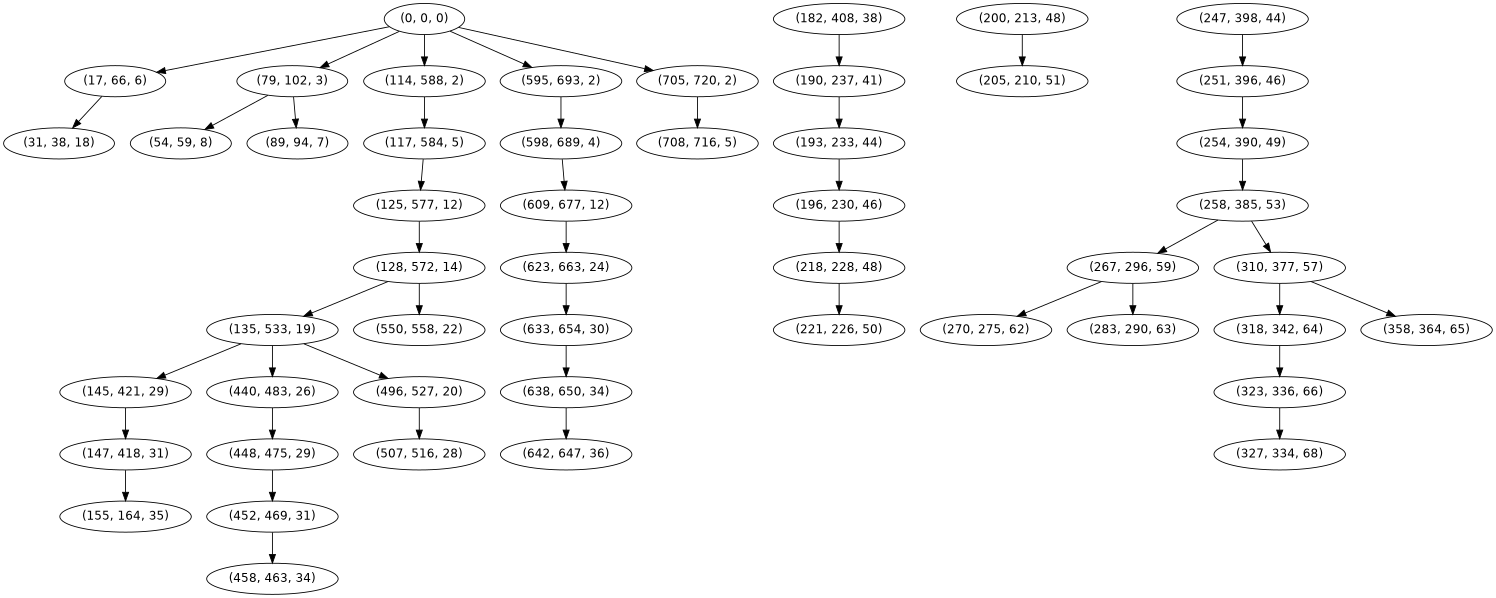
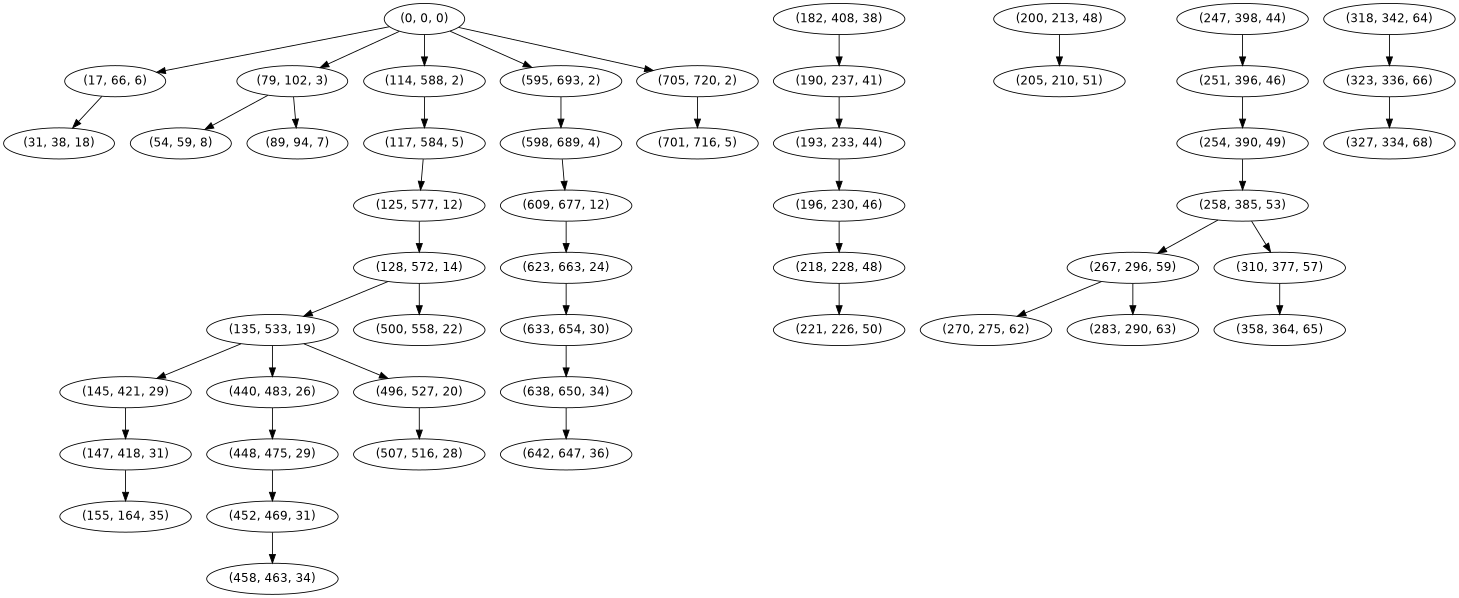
(697, 143) -> (697, 143)
(1280, 295) -> none
(419, 330) -> (419, 330)
